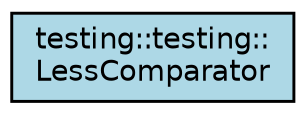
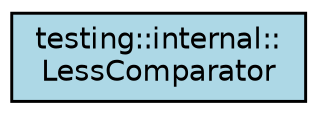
(153, 57) -> (159, 57)
